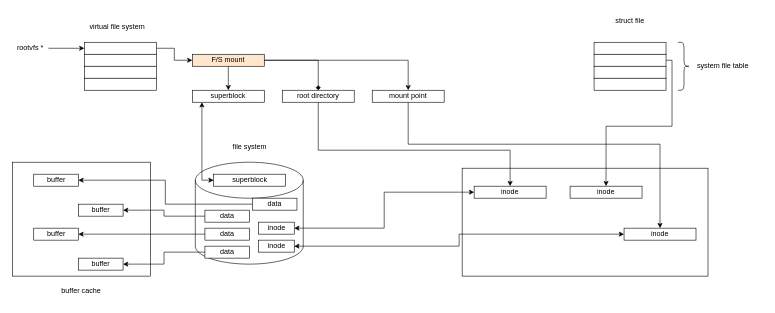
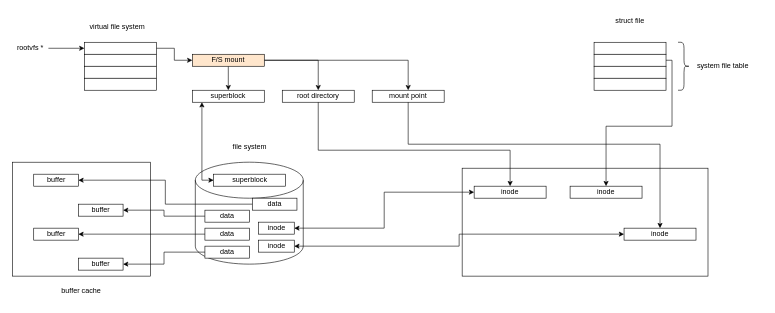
(318, 84) -> (318, 84)
